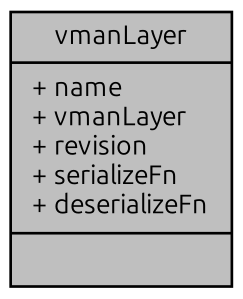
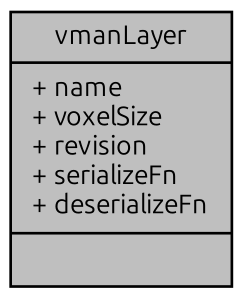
(109, 117) -> (97, 117)
